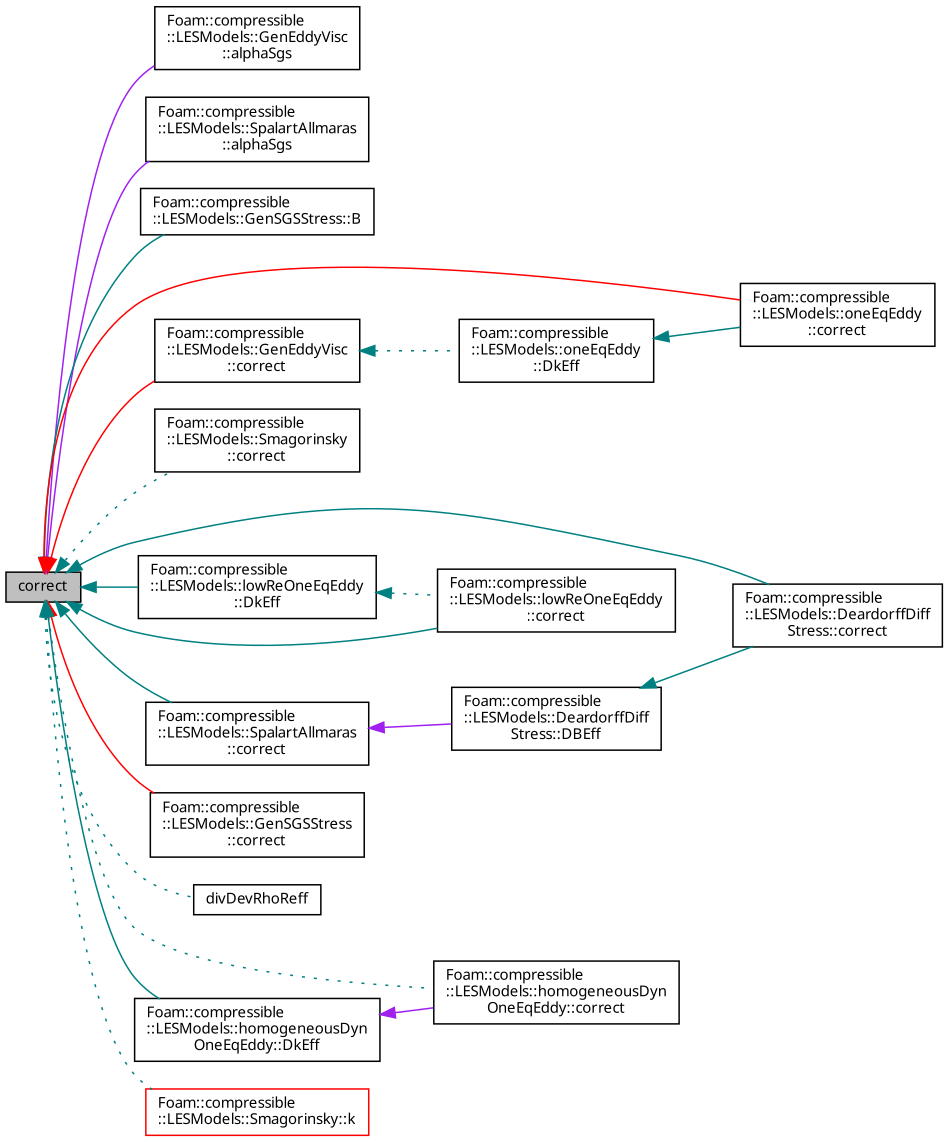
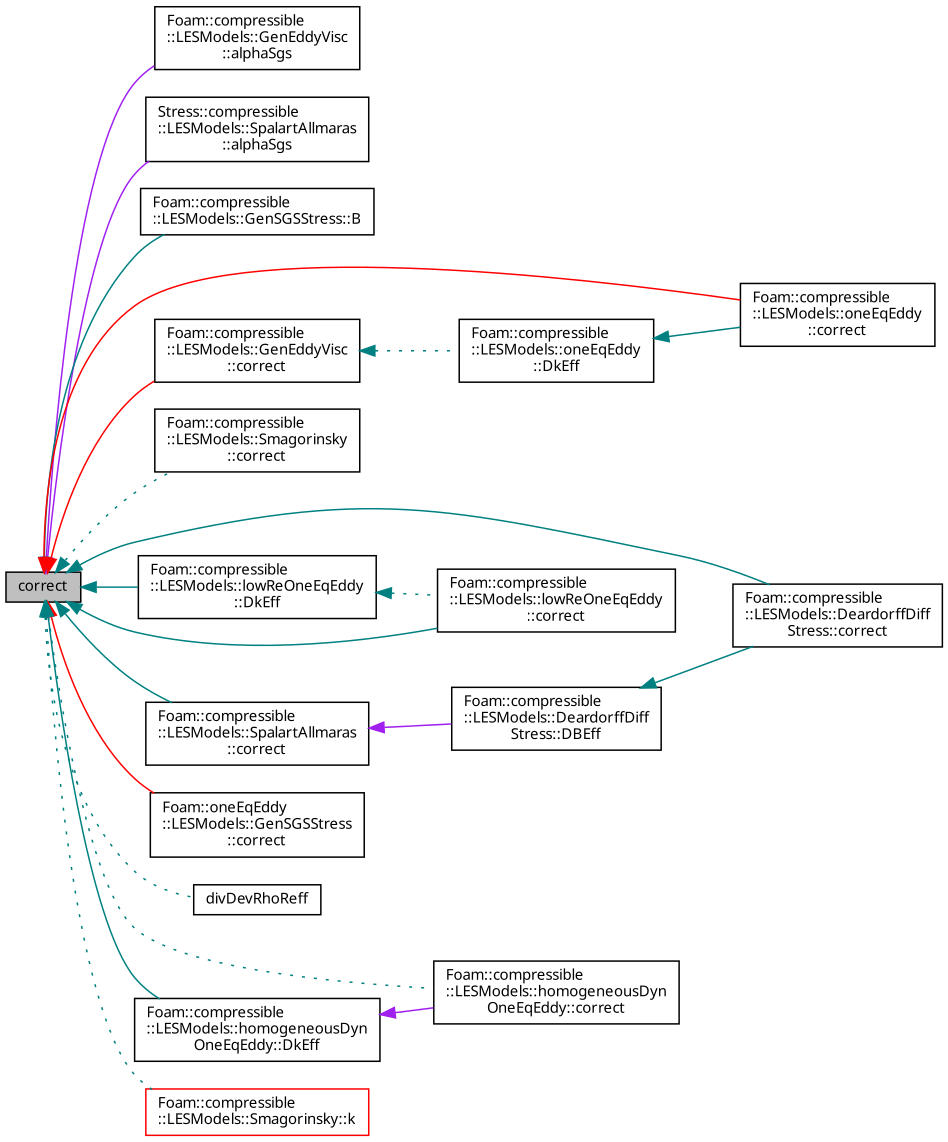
(257, 129) -> (257, 129)
(257, 825) -> (257, 825)
